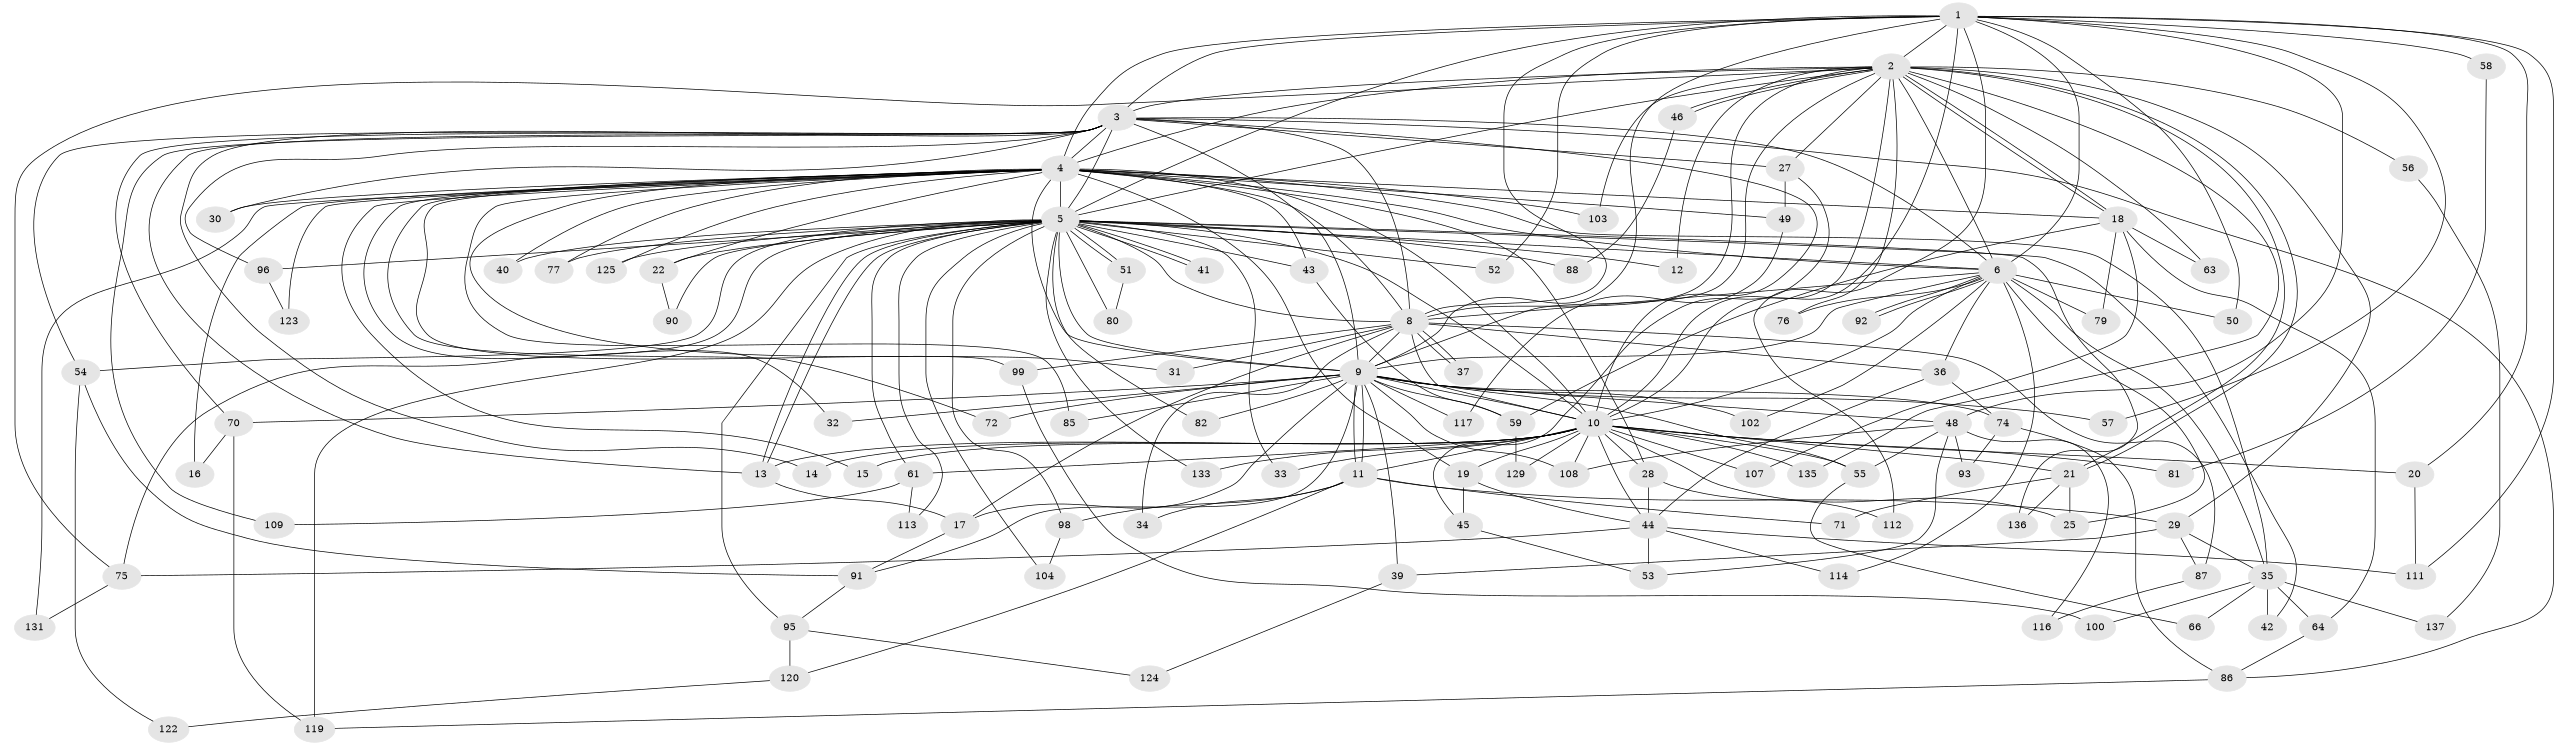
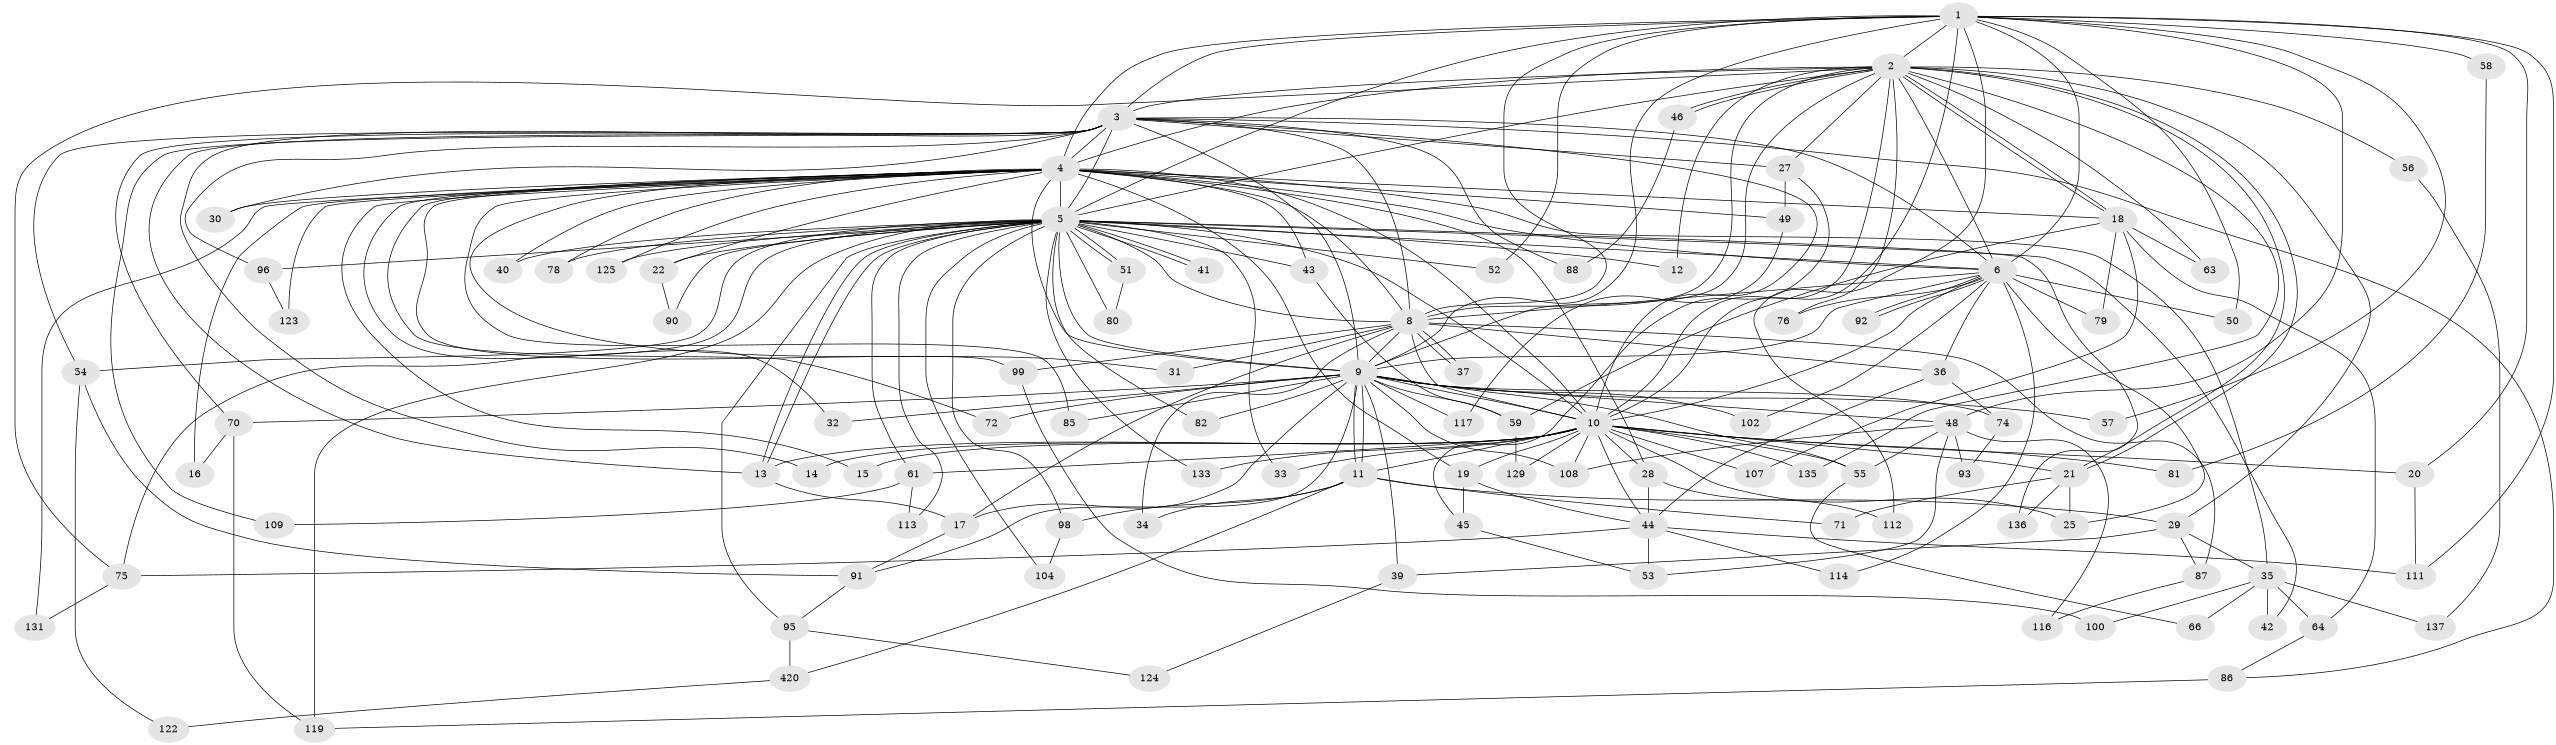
(1598, 220) -> none
(1318, 235) -> (1416, 149)
(554, 271) -> (554, 271)
(2169, 395) -> none
(2136, 539) -> none
(790, 679) -> (790, 679)
